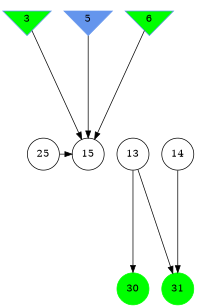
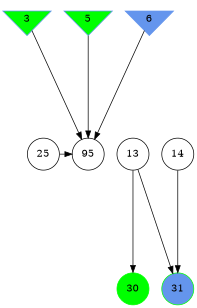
(88, 19) -> (88, 19)
(149, 19) -> (149, 19)
(88, 154) -> (88, 154)
(178, 289) -> (178, 289)
